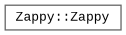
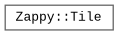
(63, 18) -> (59, 18)
